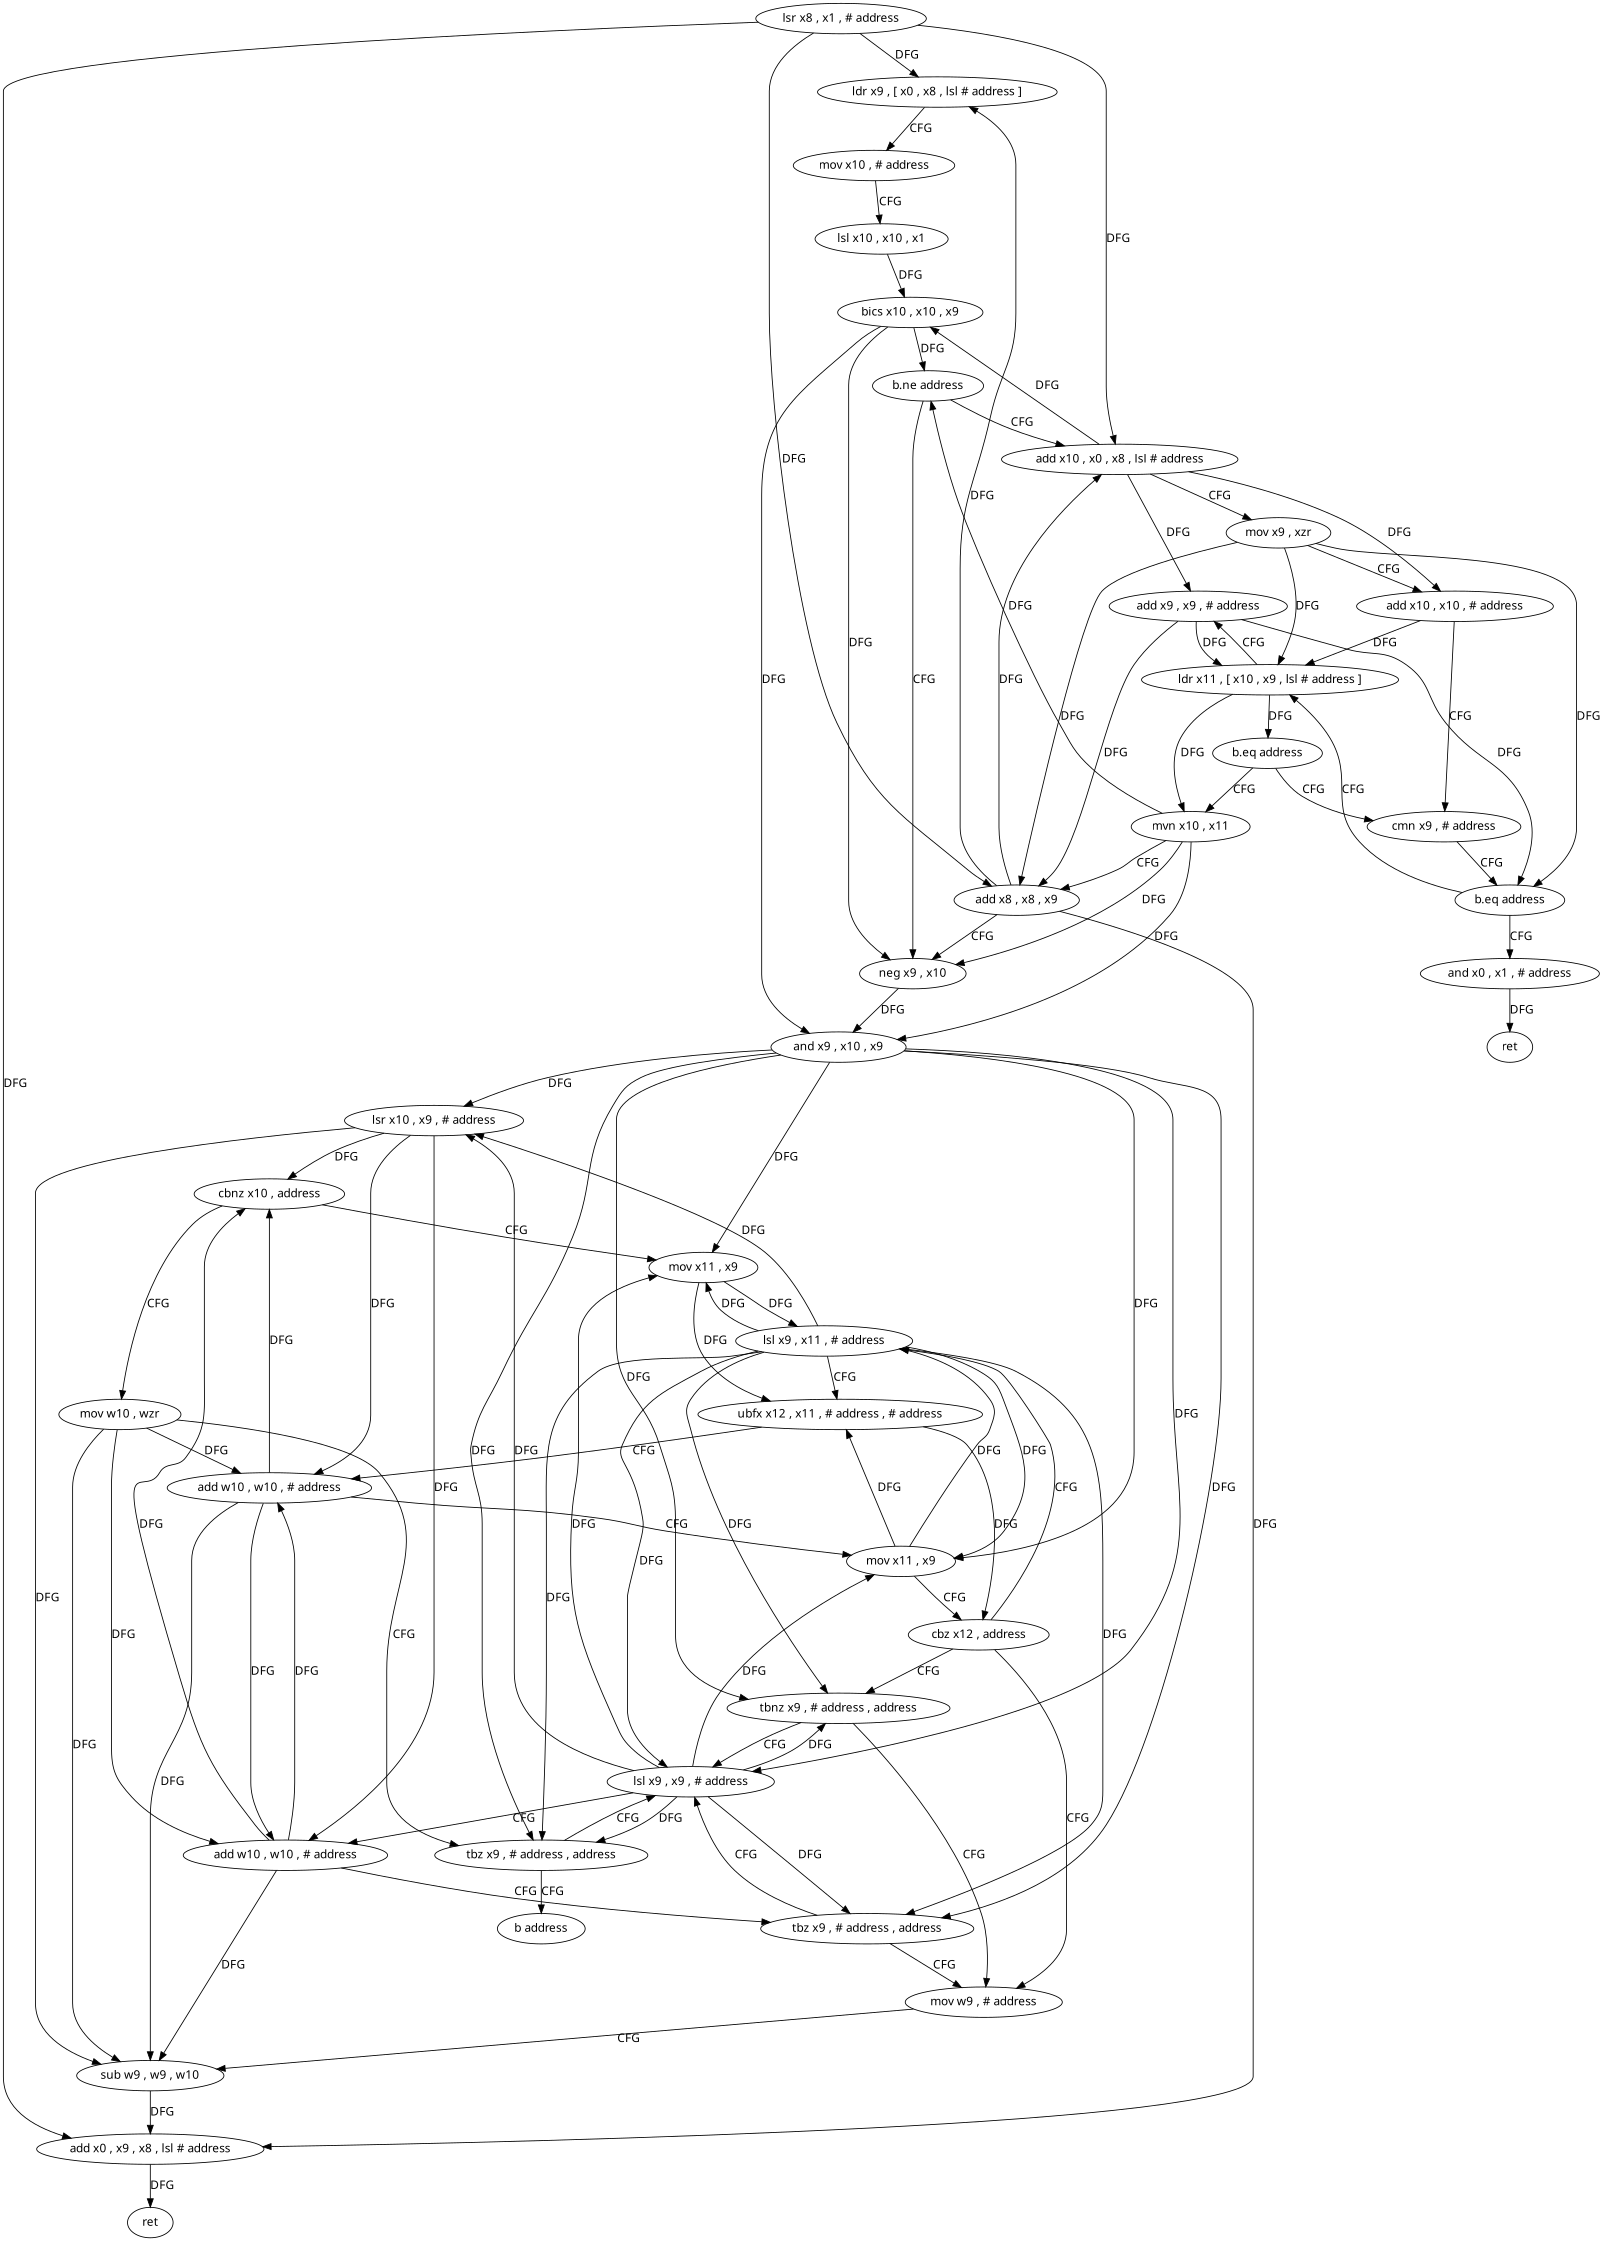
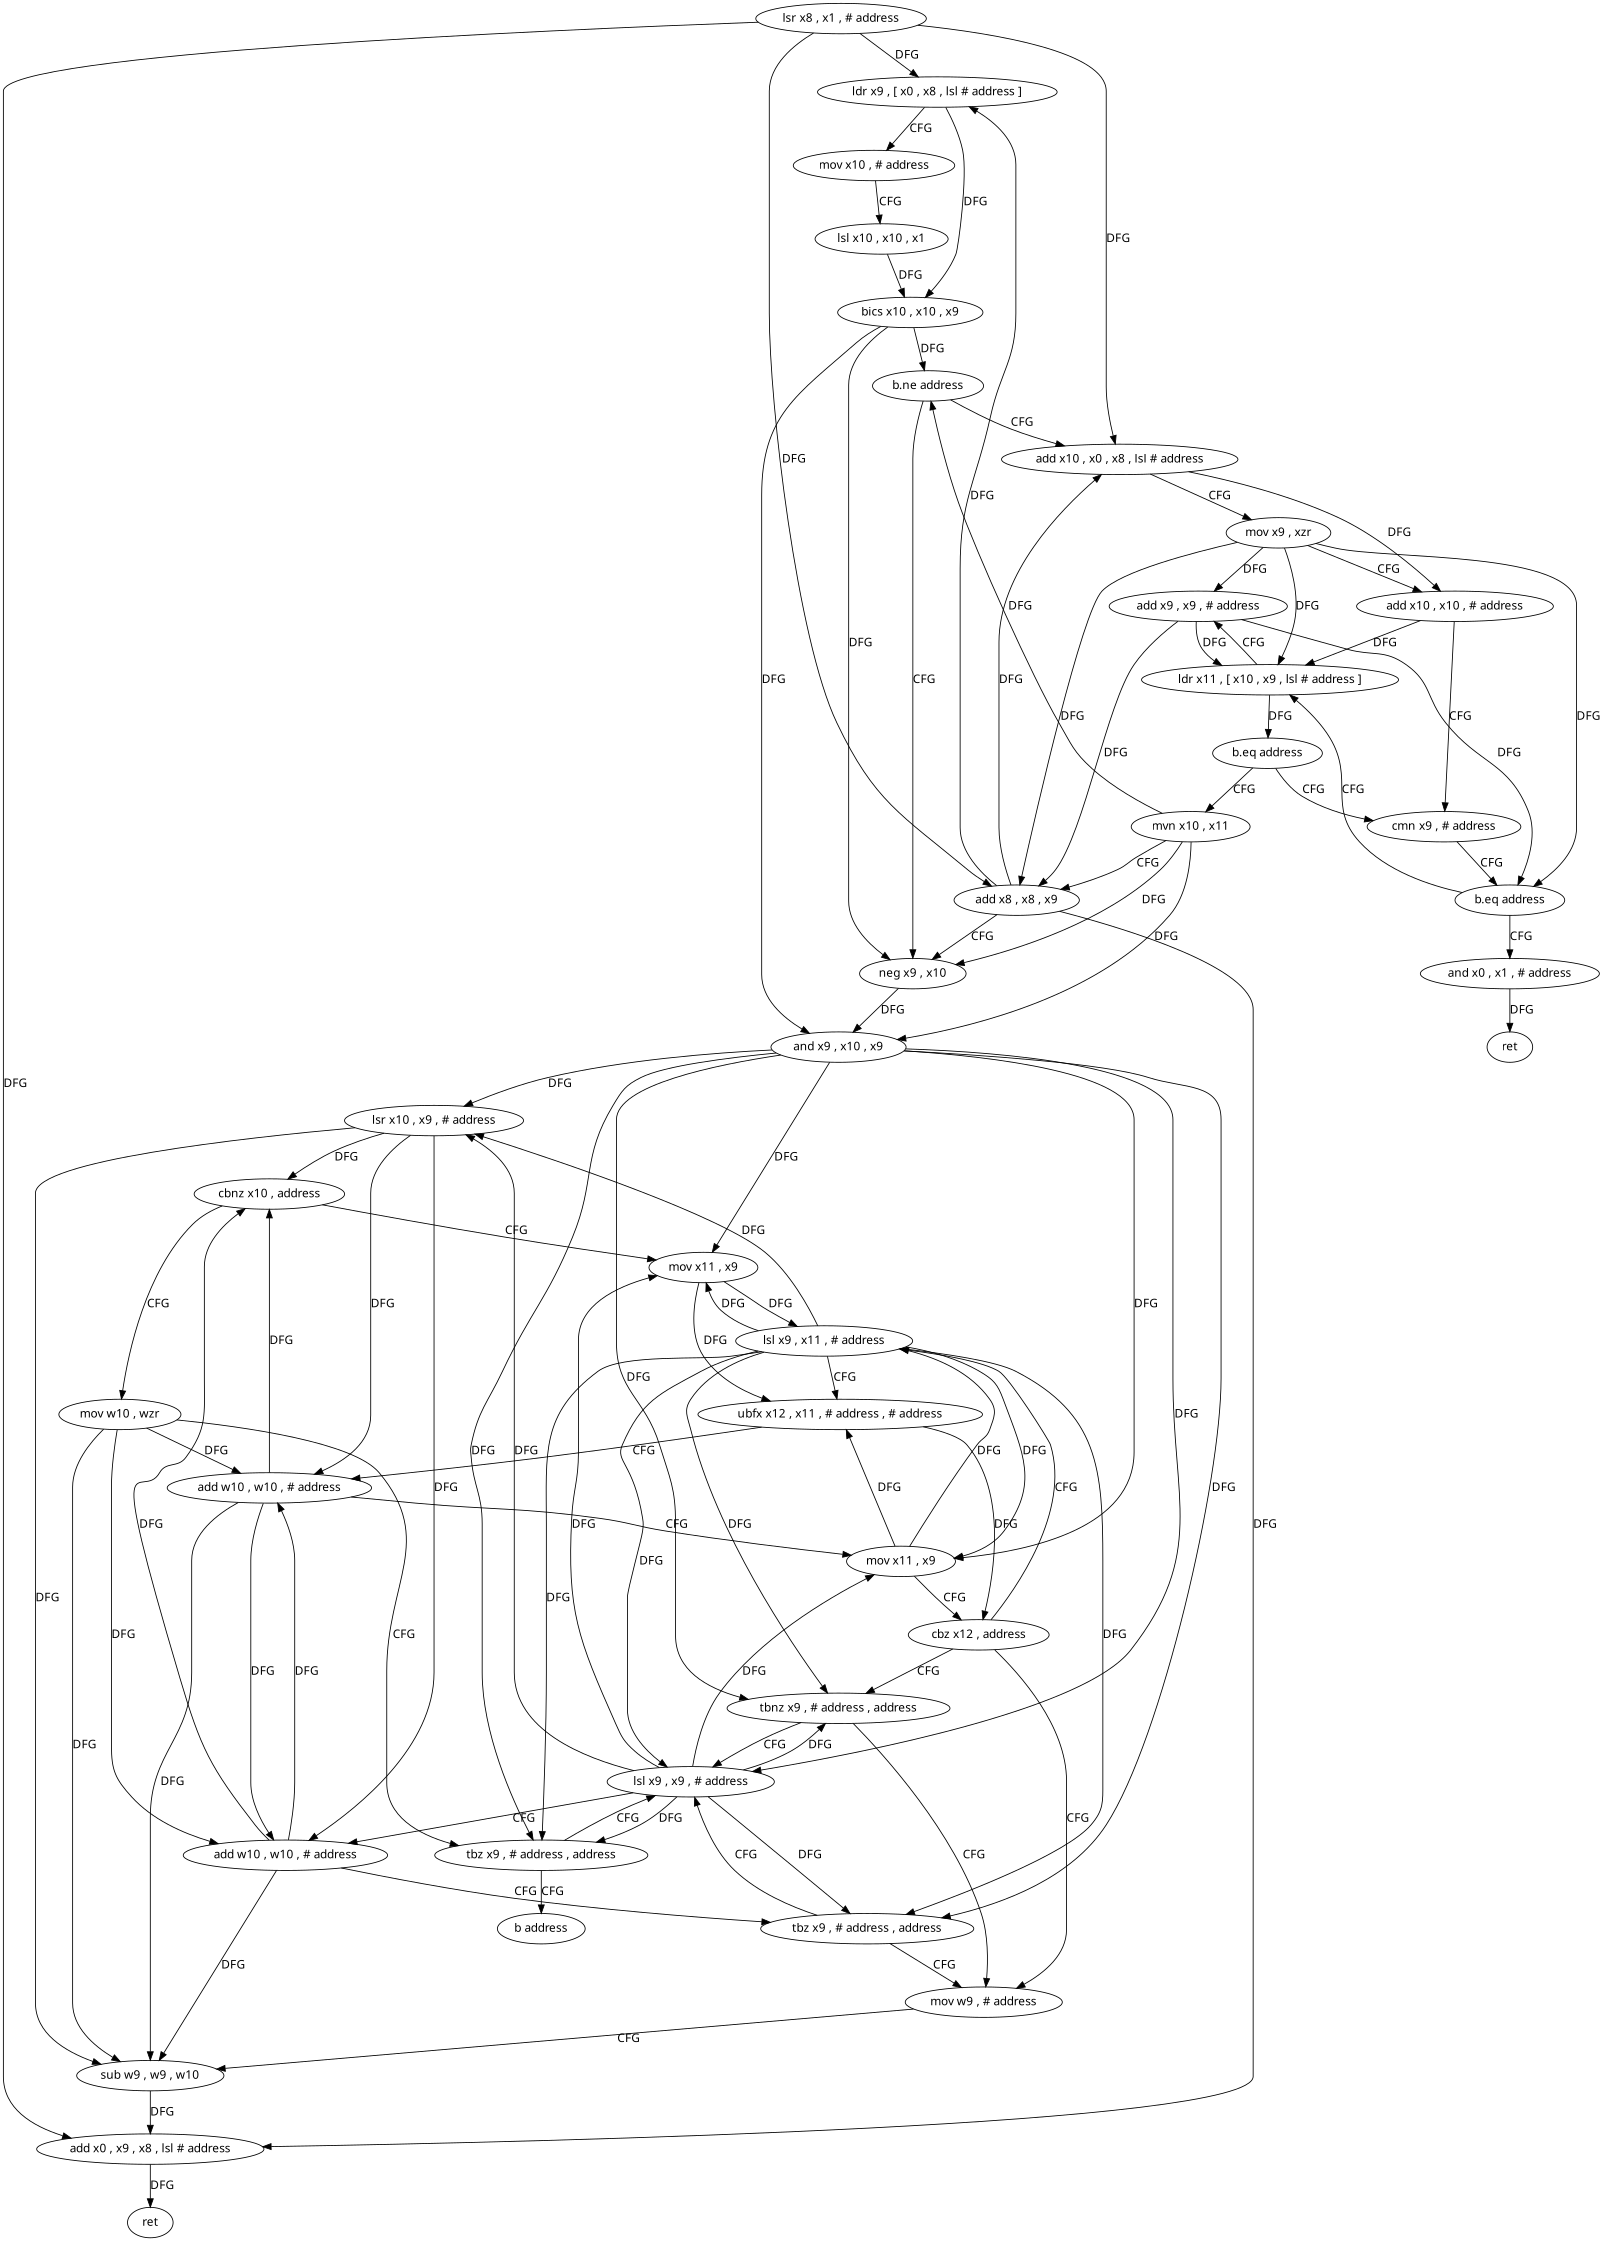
(1018, 388) -> (963, 202)
(1157, 529) -> (1242, 567)
(1181, 737) -> none
